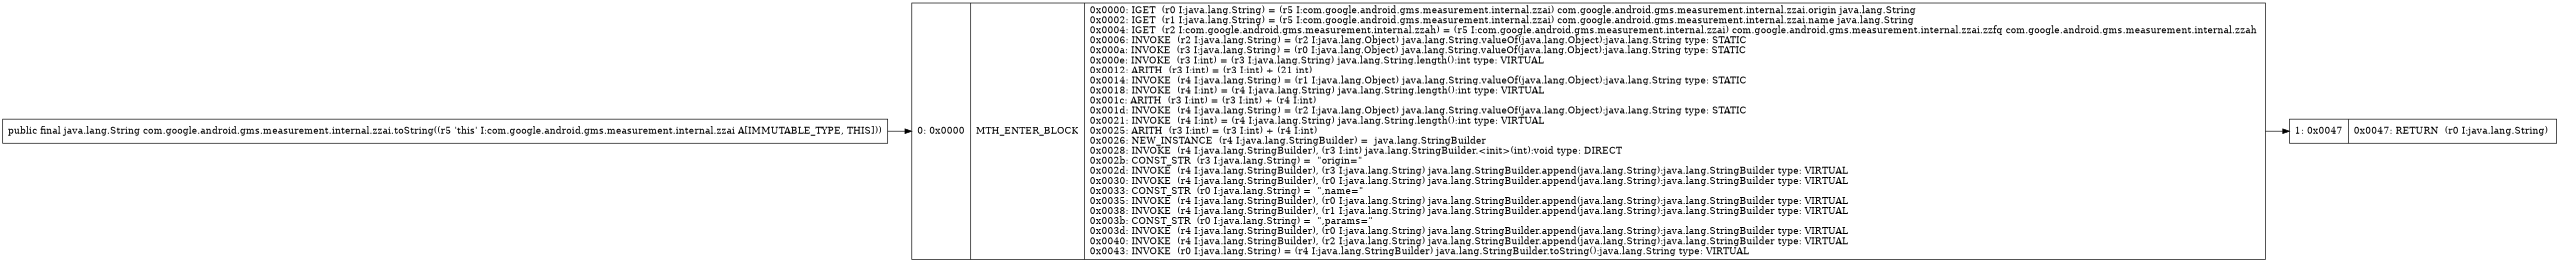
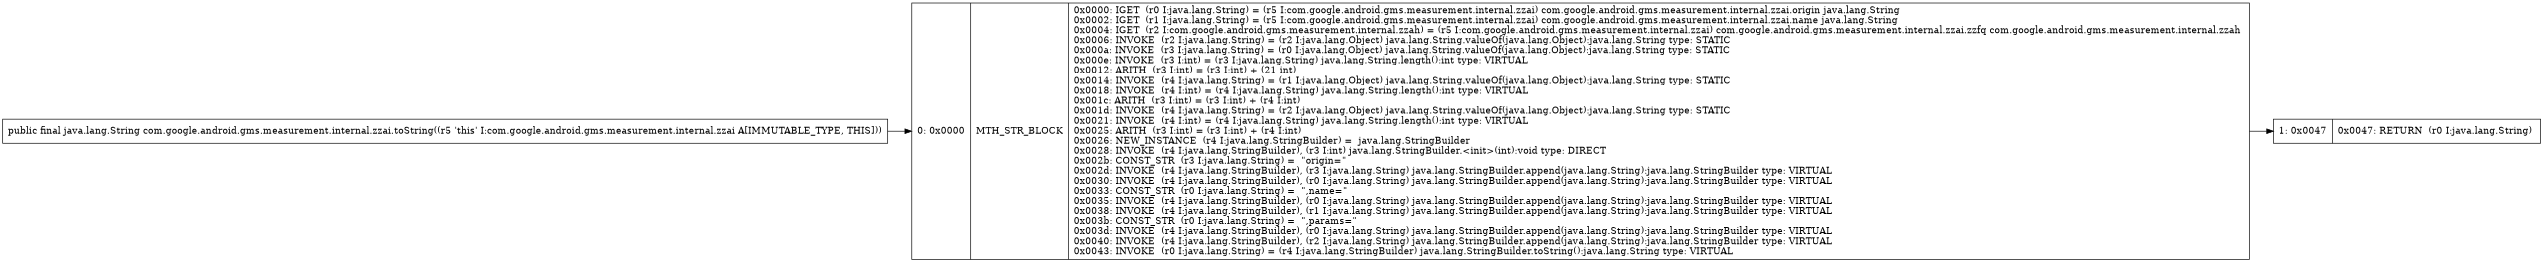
(1028, 131) -> (1020, 131)
